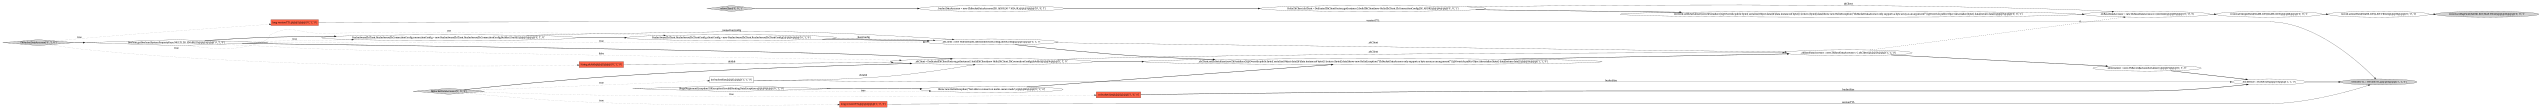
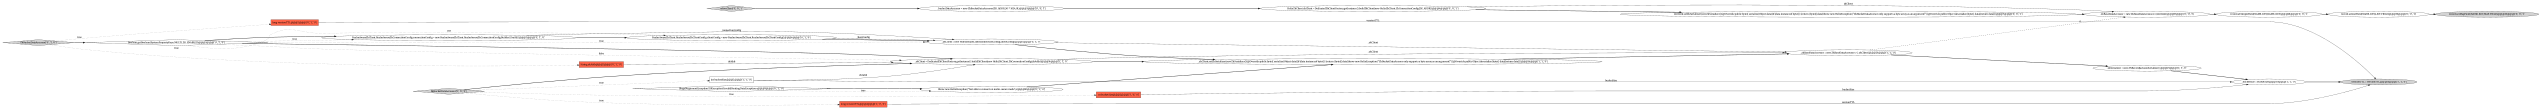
(1694, 91) -> (1694, 91)
